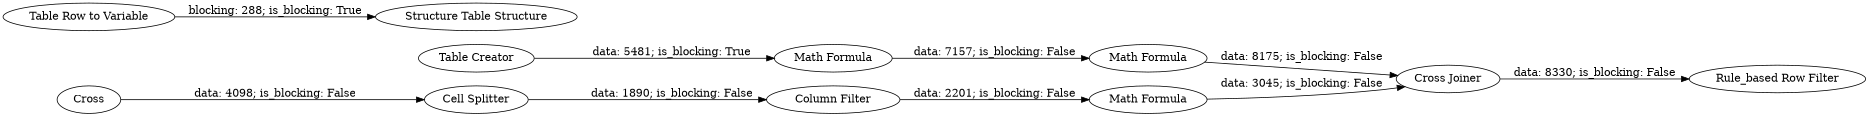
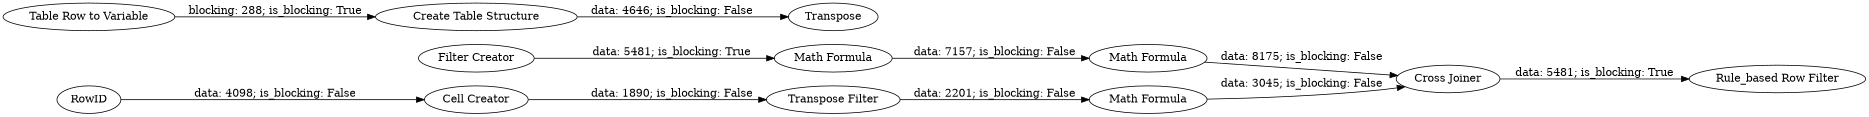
(476, 17) -> (476, 17)
none -> (833, 17)
(476, 58) -> (476, 58)
(1595, 73) -> (1595, 73)
(89, 100) -> (89, 100)
(476, 100) -> (476, 100)
(833, 100) -> (833, 100)
